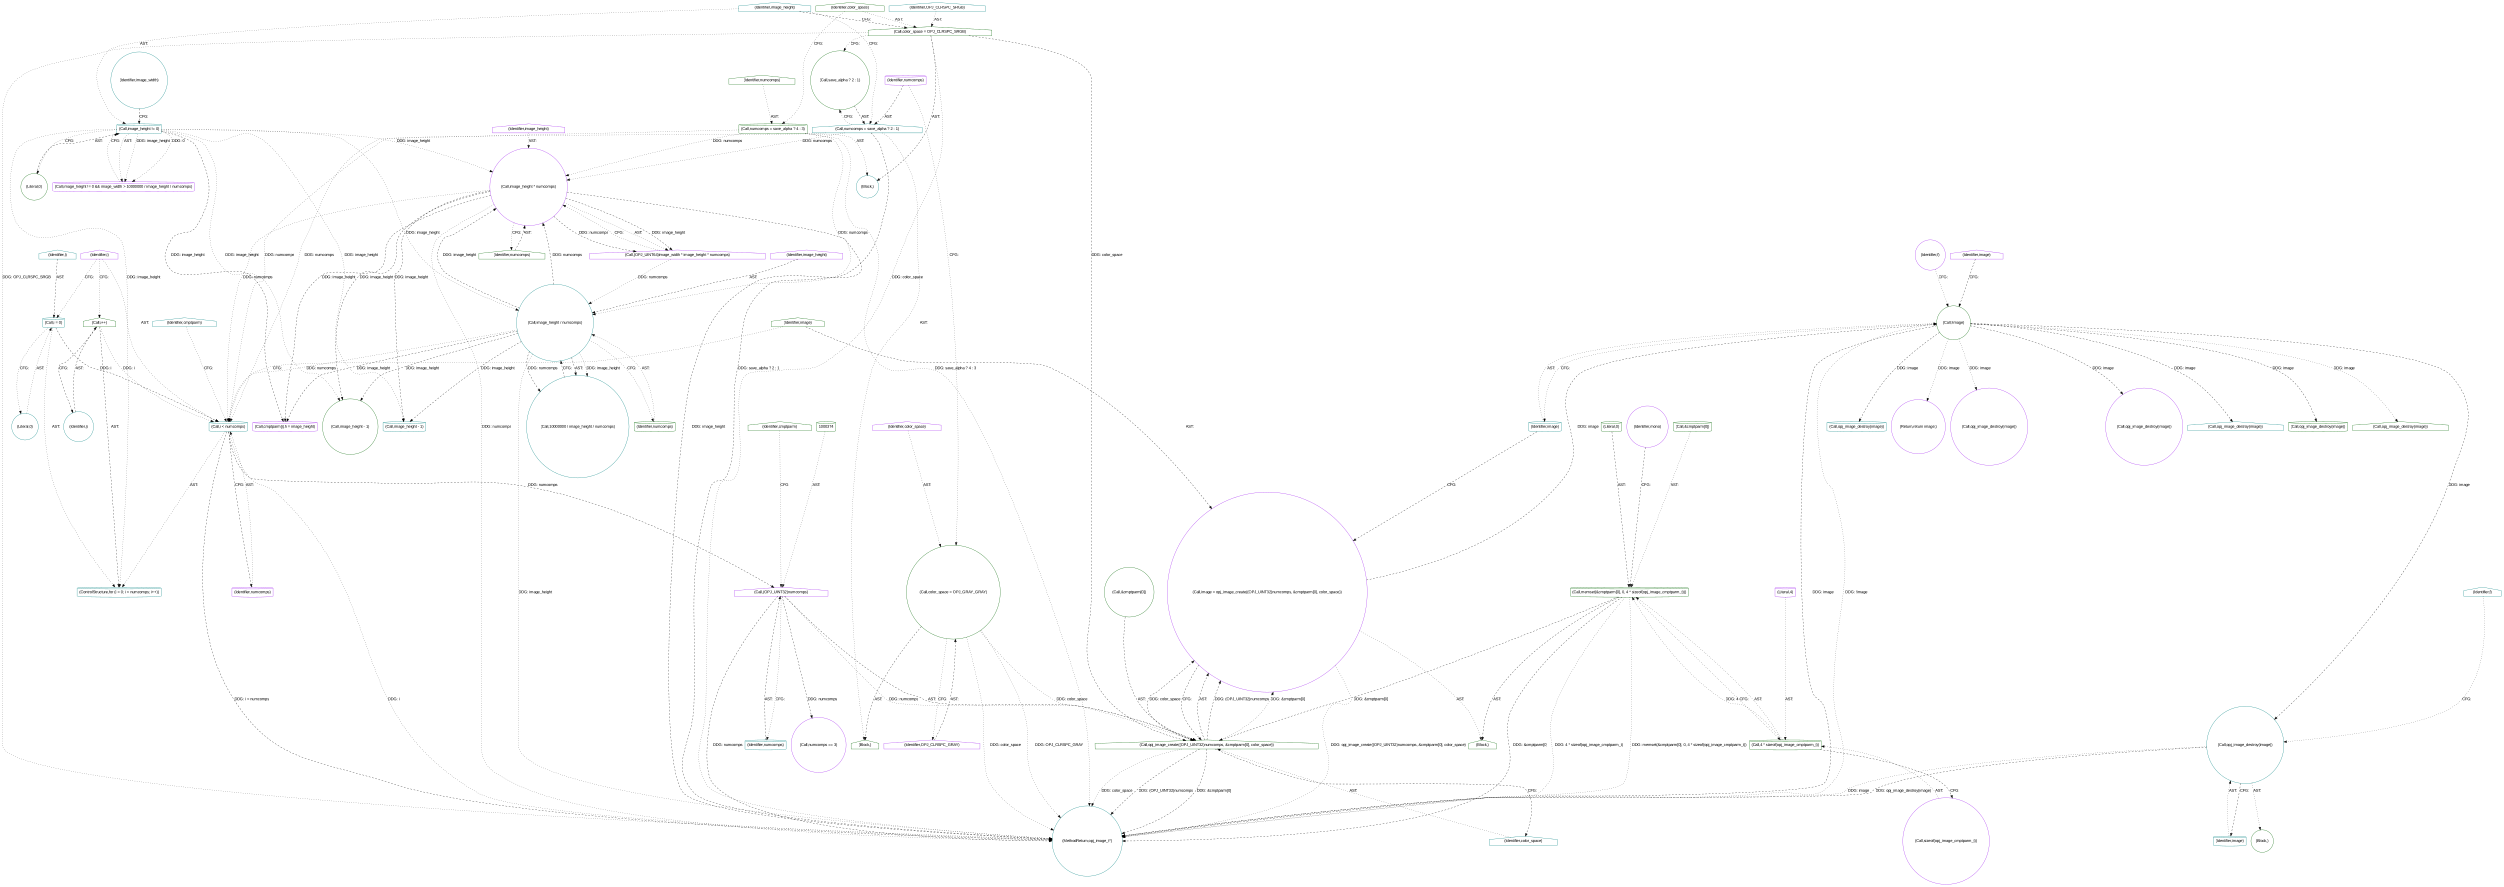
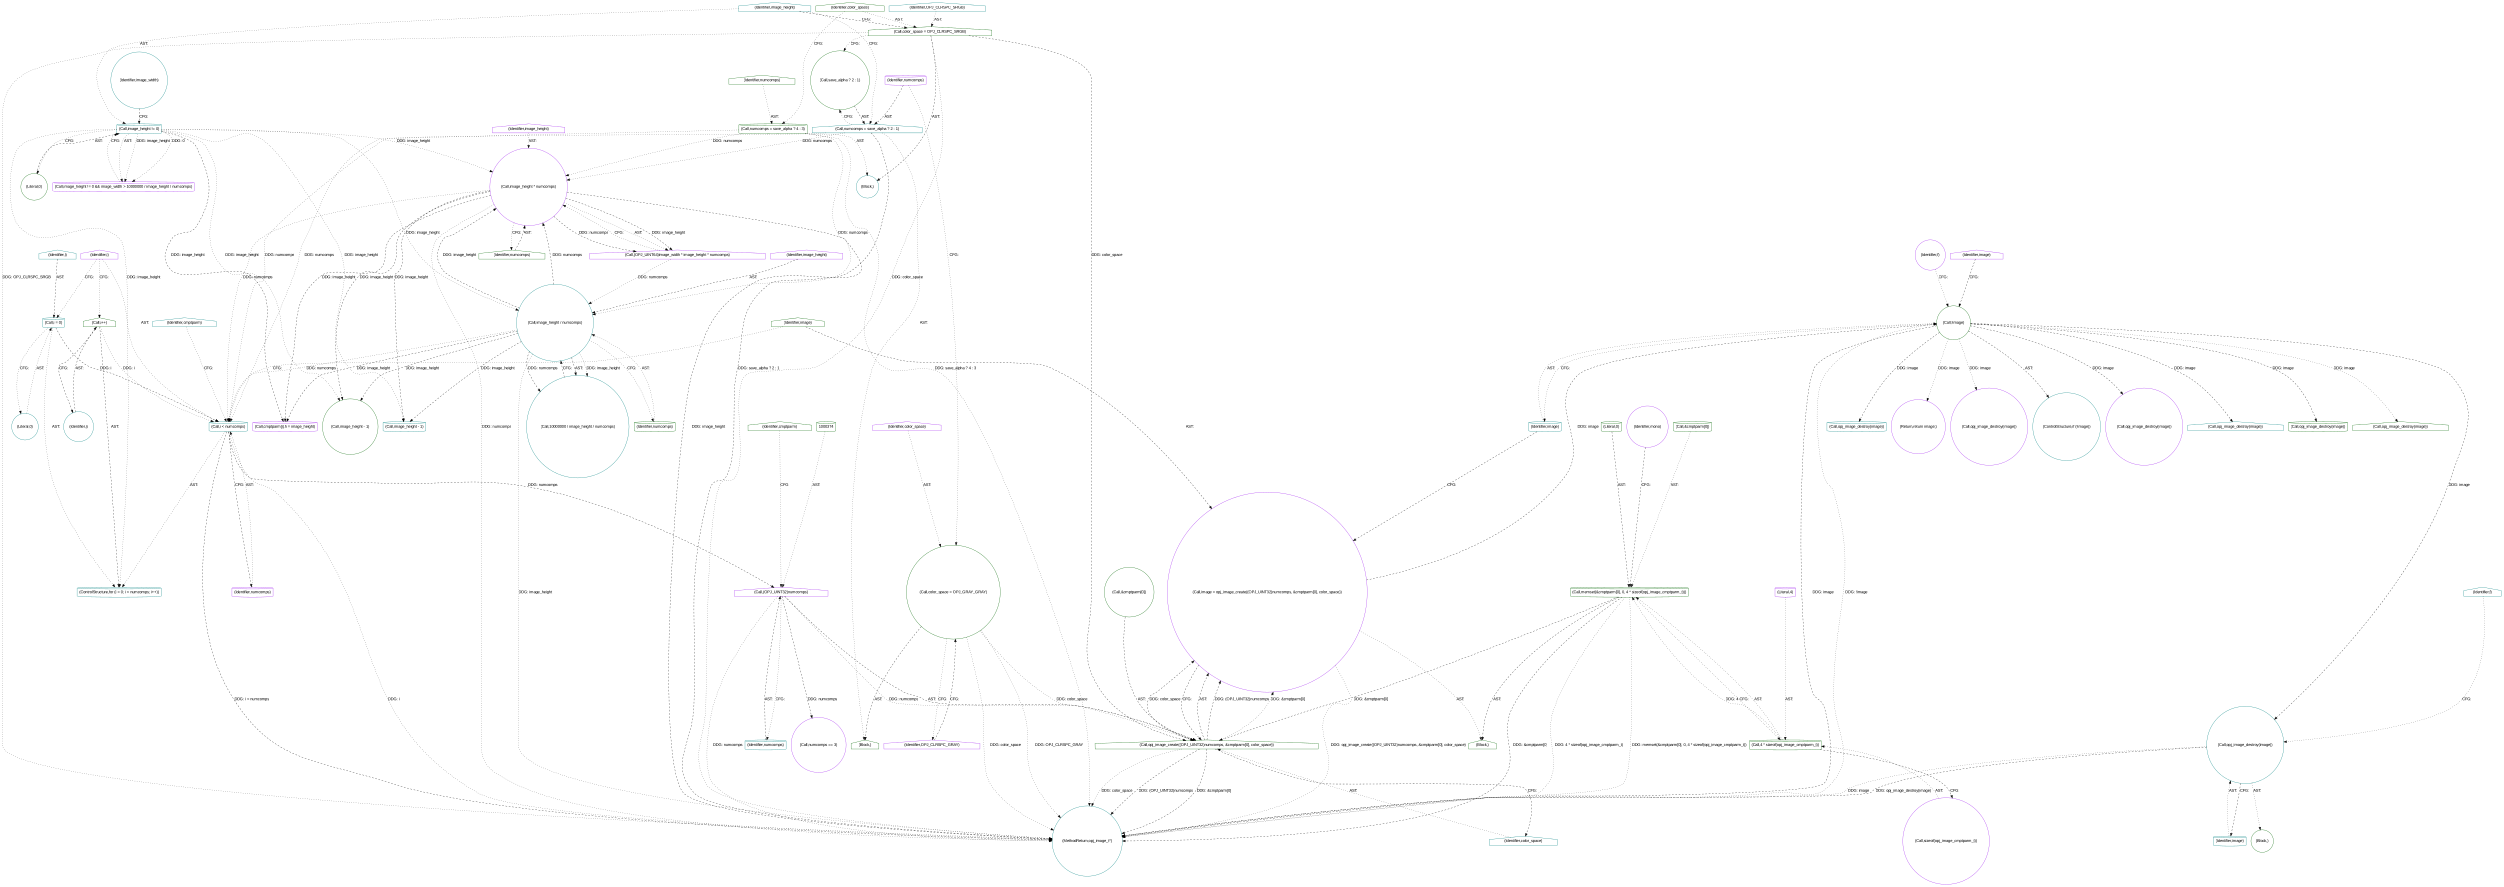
none -> (2067, 427)
(955, 699) -> (955, 699)
(761, 810) -> (761, 810)
